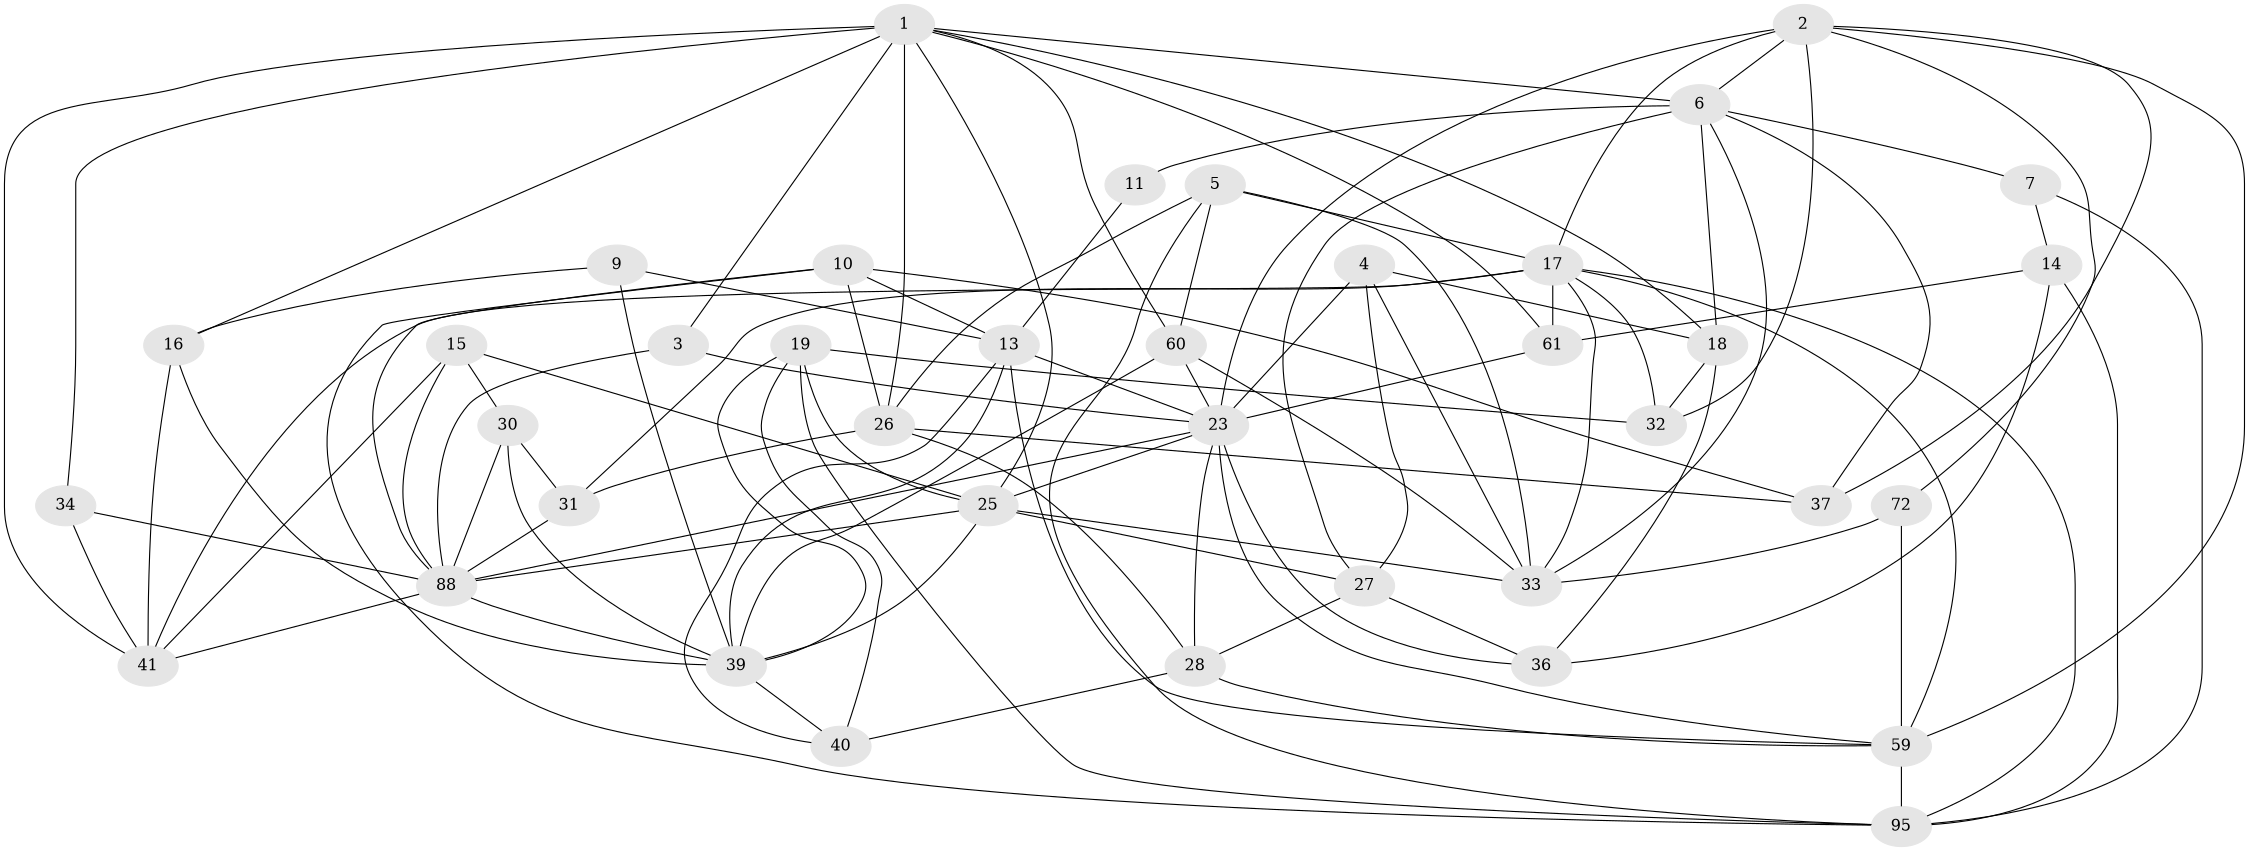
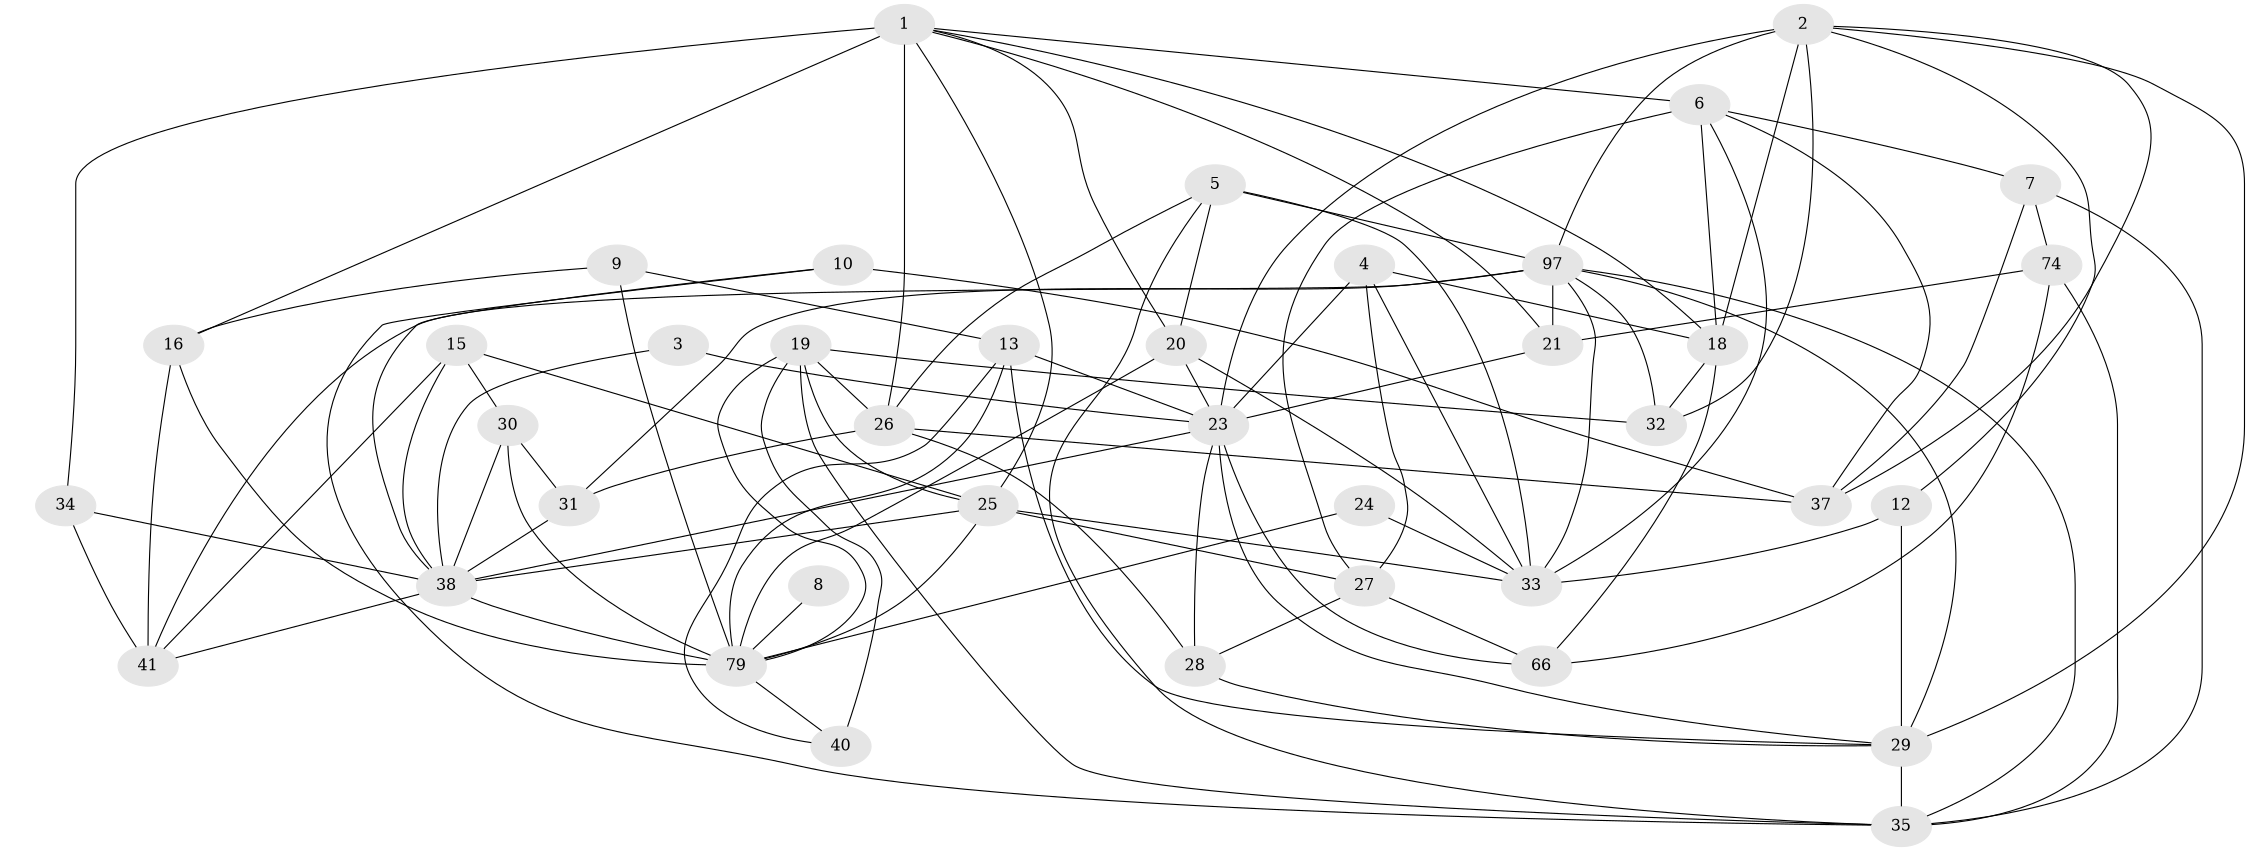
(1752, 65) -> (1760, 185)
(158, 93) -> none
(791, 185) -> none
(1135, 185) -> none
(1553, 265) -> (1553, 265)
(2052, 265) -> (2052, 265)
(926, 305) -> none
(864, 345) -> (844, 387)
(1176, 345) -> (1176, 345)
(1553, 345) -> (1553, 345)
none -> (1963, 367)
(1103, 466) -> none
none -> (1365, 506)
(1901, 506) -> (1901, 506)
(447, 586) -> (447, 586)
none -> (819, 586)
(736, 666) -> (736, 666)
(1542, 666) -> (1542, 666)
(1026, 705) -> none
(1901, 746) -> (1901, 746)
(1901, 827) -> (1901, 827)
